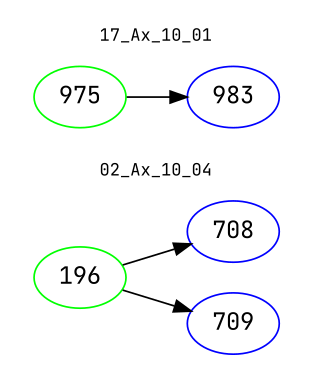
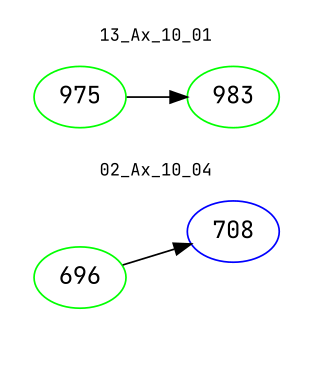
(157, 37) -> (157, 37)
(233, 97) -> (233, 97)
(80, 278) -> (80, 278)
(233, 324) -> none
